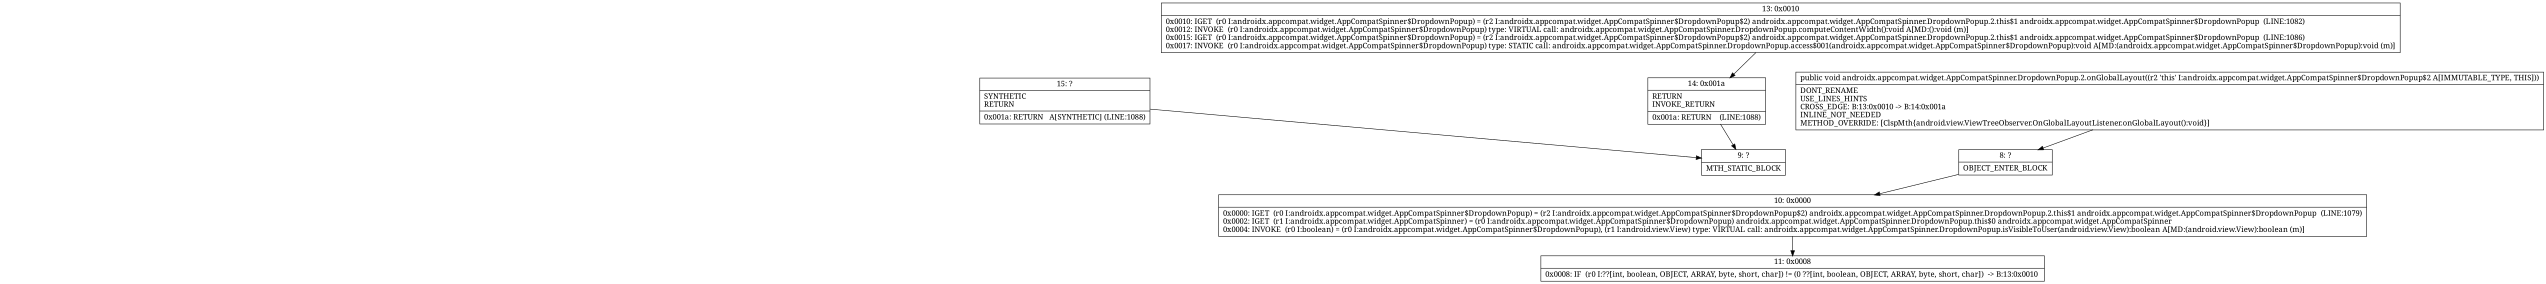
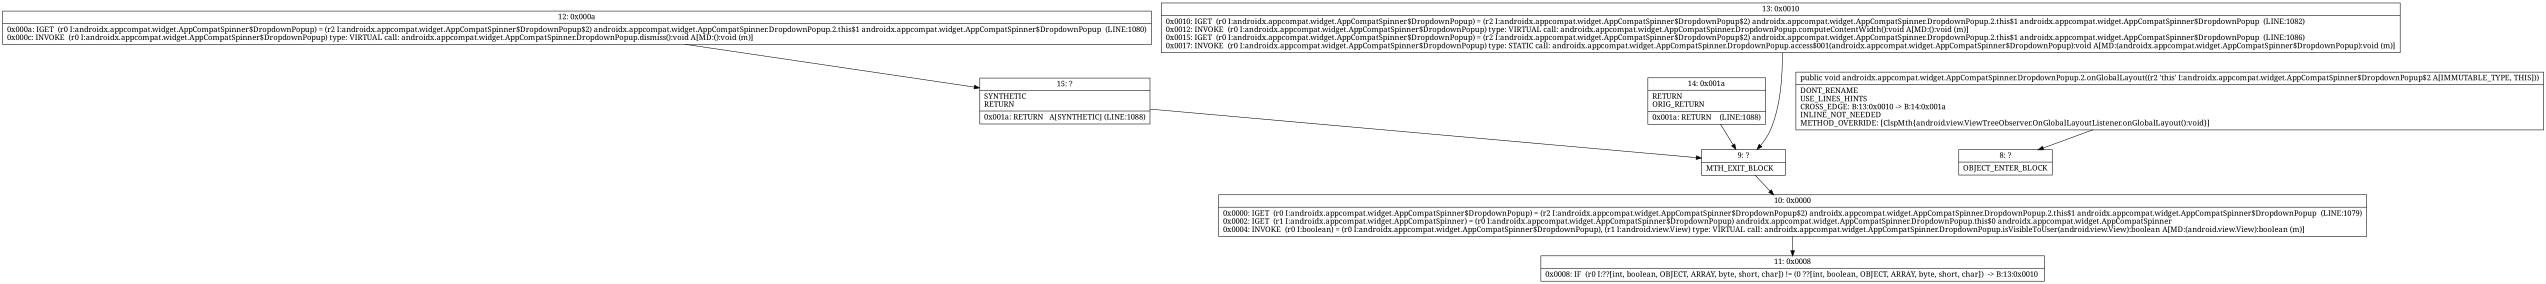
none -> (577, 28)
(1745, 63) -> (1779, 101)
(1684, 105) -> (1678, 105)
(1743, 169) -> (1740, 169)
(1919, 184) -> (1763, 183)
